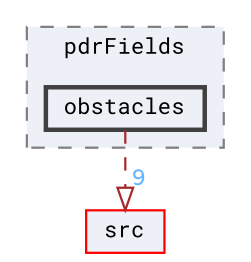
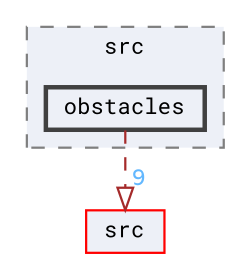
(125, 48) -> (125, 48)
